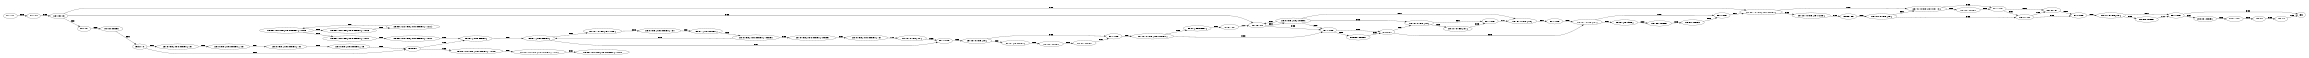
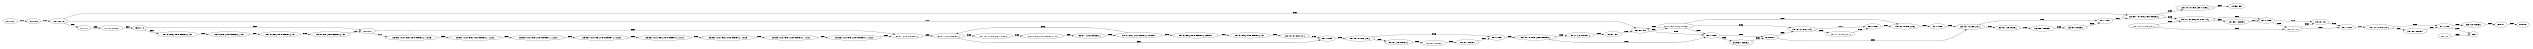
(1861, 17) -> none
(2235, 19) -> (2501, 25)
(2269, 19) -> none
(317, 30) -> (569, 38)
